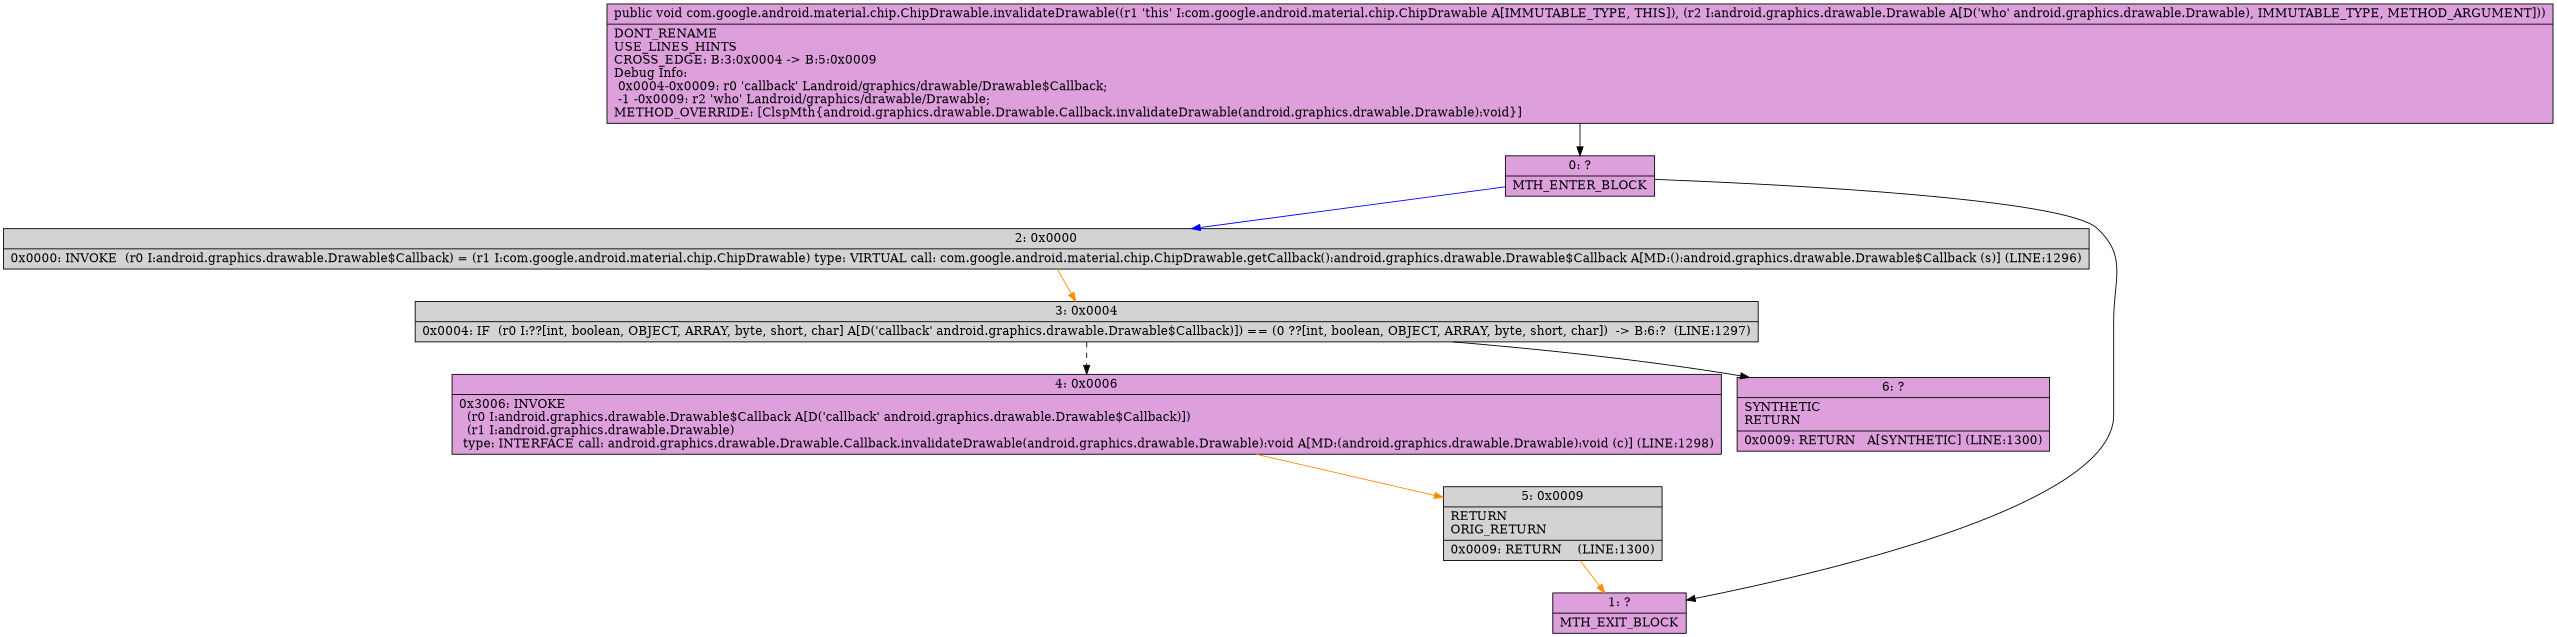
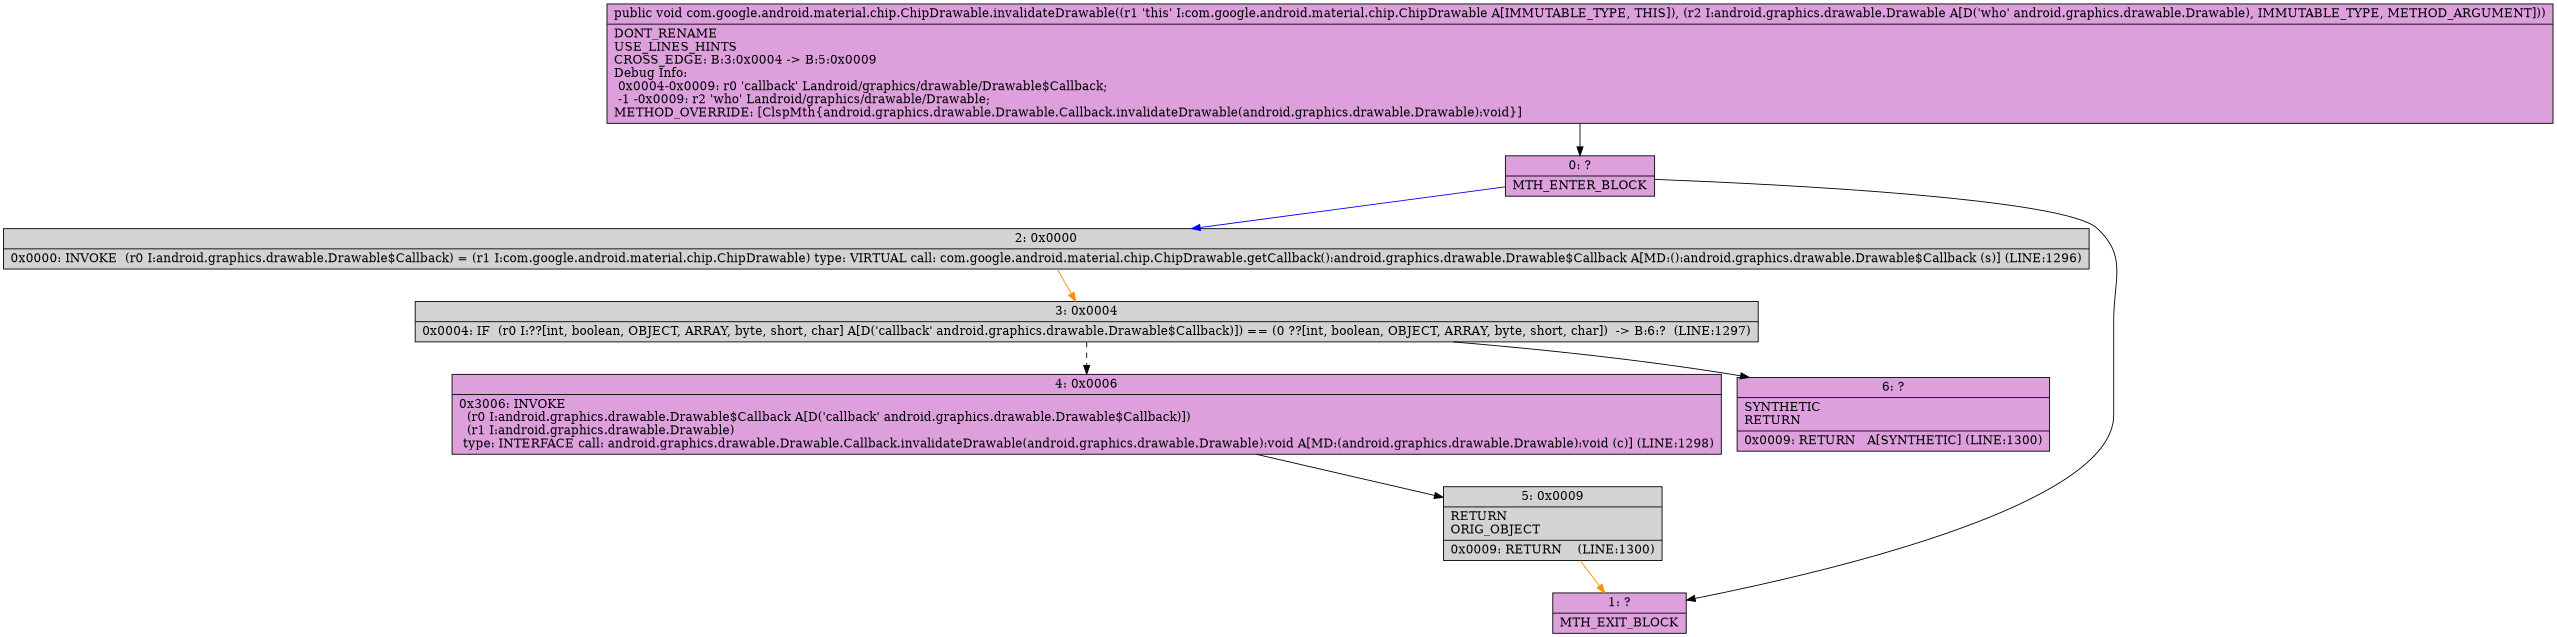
(1345, 475) -> (1345, 475)
(1499, 530) -> (1496, 530)
